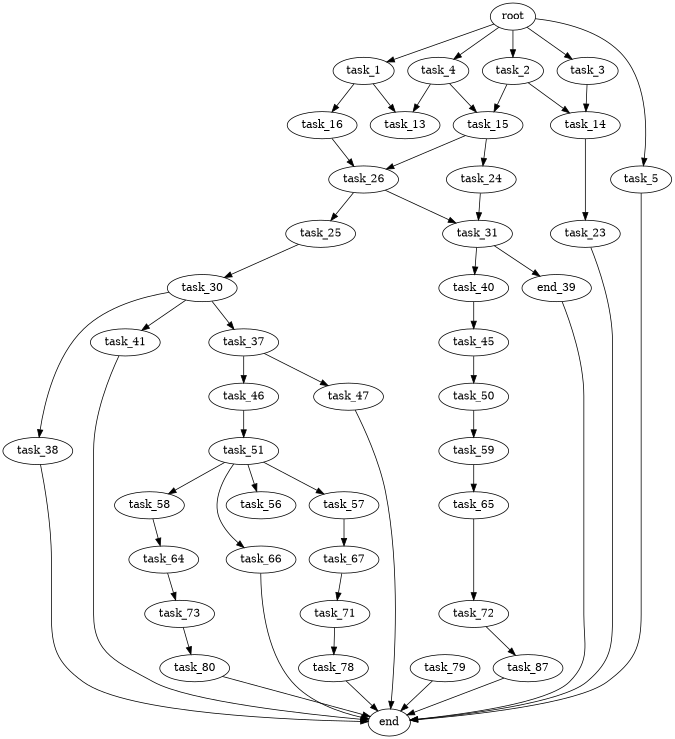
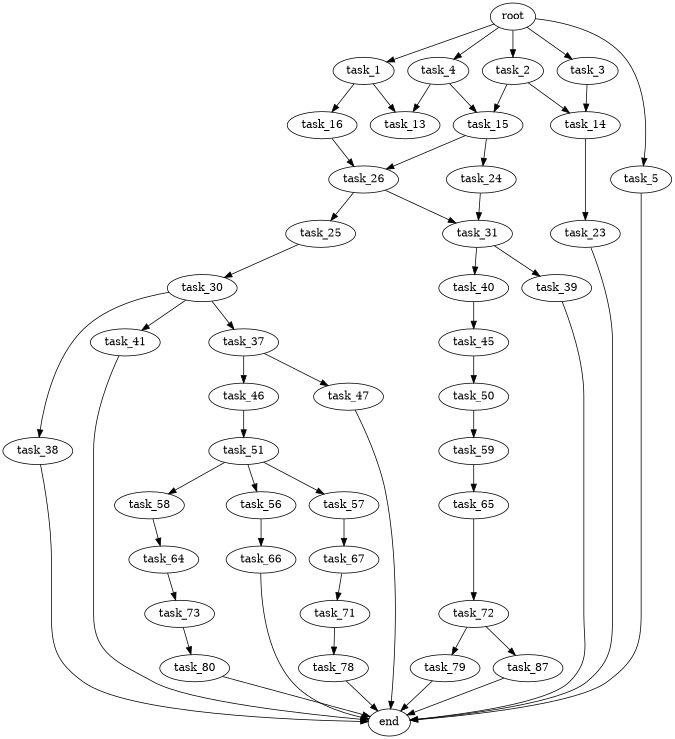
(557, 288) -> (557, 288)
(217, 505) -> (261, 529)
none -> (461, 638)
